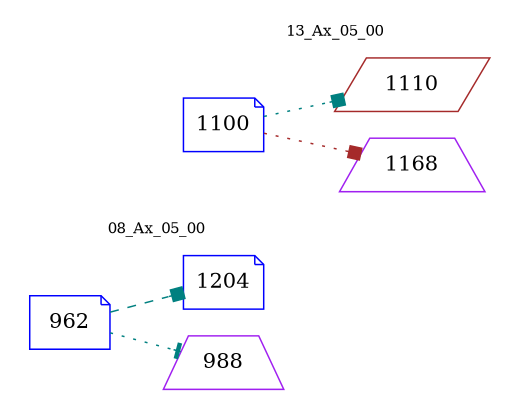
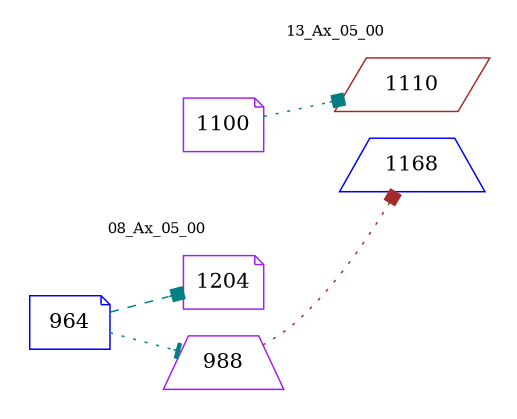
(224, 125) -> (224, 125)
(305, 142) -> (334, 282)
(412, 165) -> (412, 165)
(224, 282) -> (224, 282)
(70, 322) -> (70, 322)
